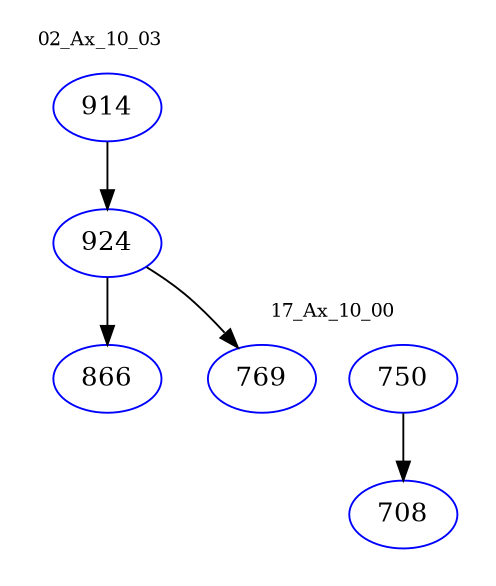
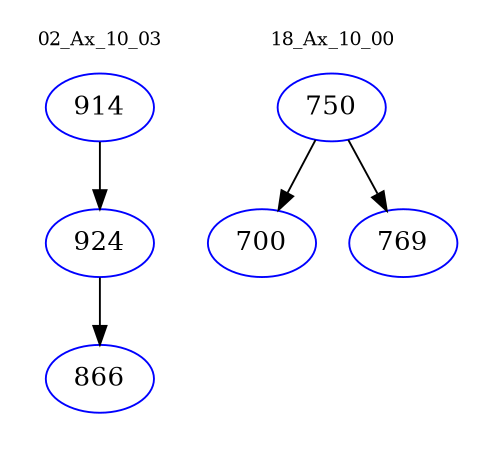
(205, 312) -> (363, 167)
(333, 312) -> (333, 41)
(403, 515) -> (262, 243)
